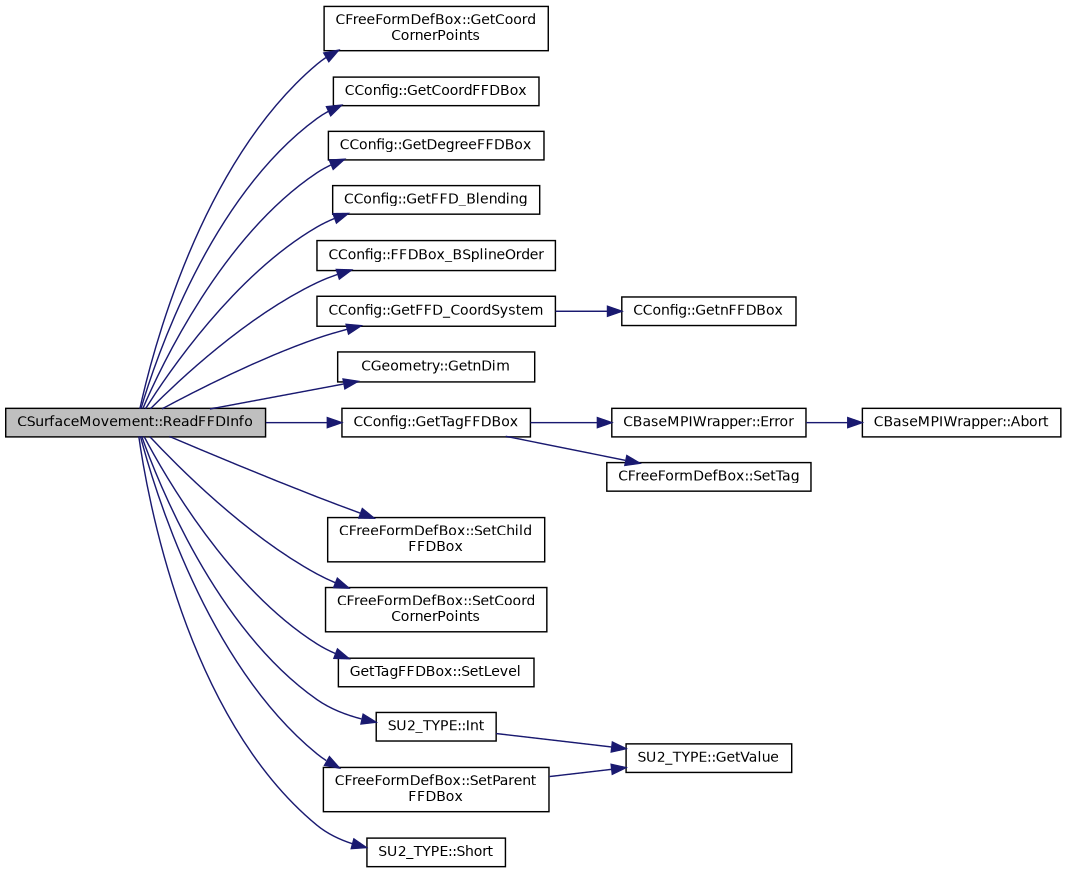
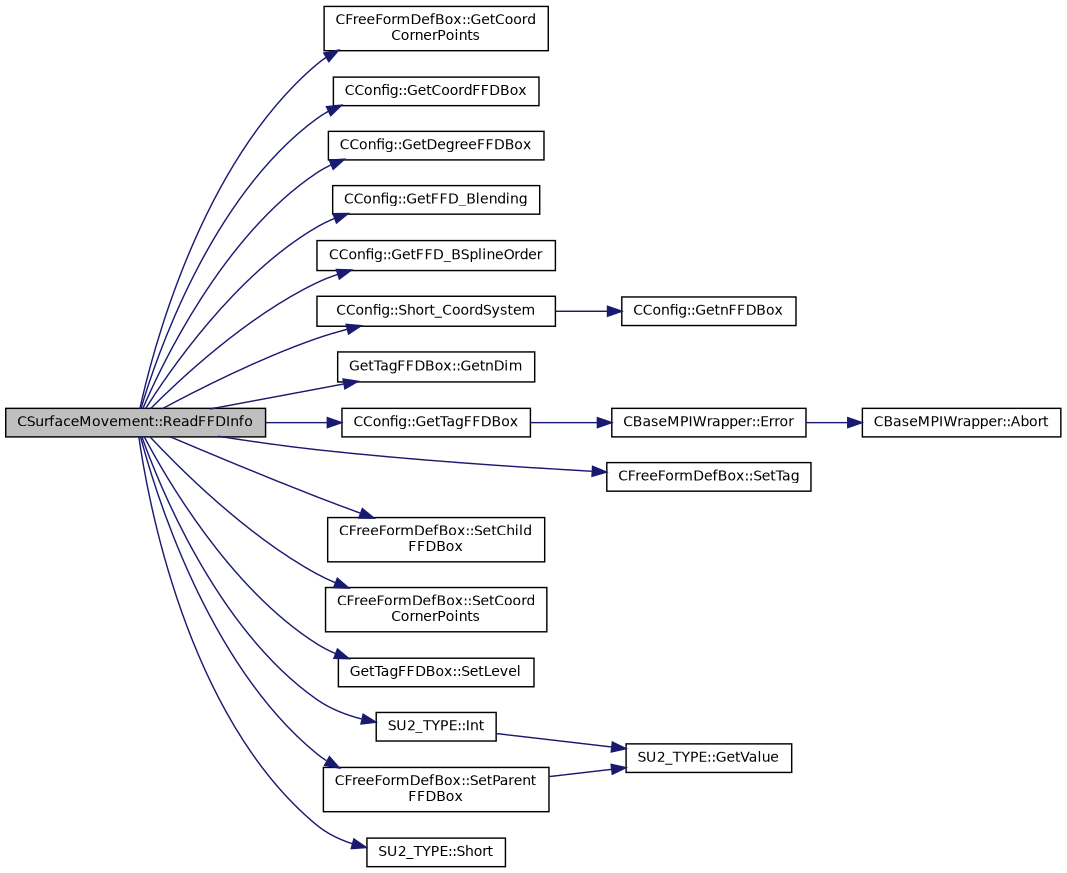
(436, 256) -> (436, 256)
(436, 311) -> (436, 311)
(436, 367) -> (436, 367)
(566, 448) -> (404, 458)
